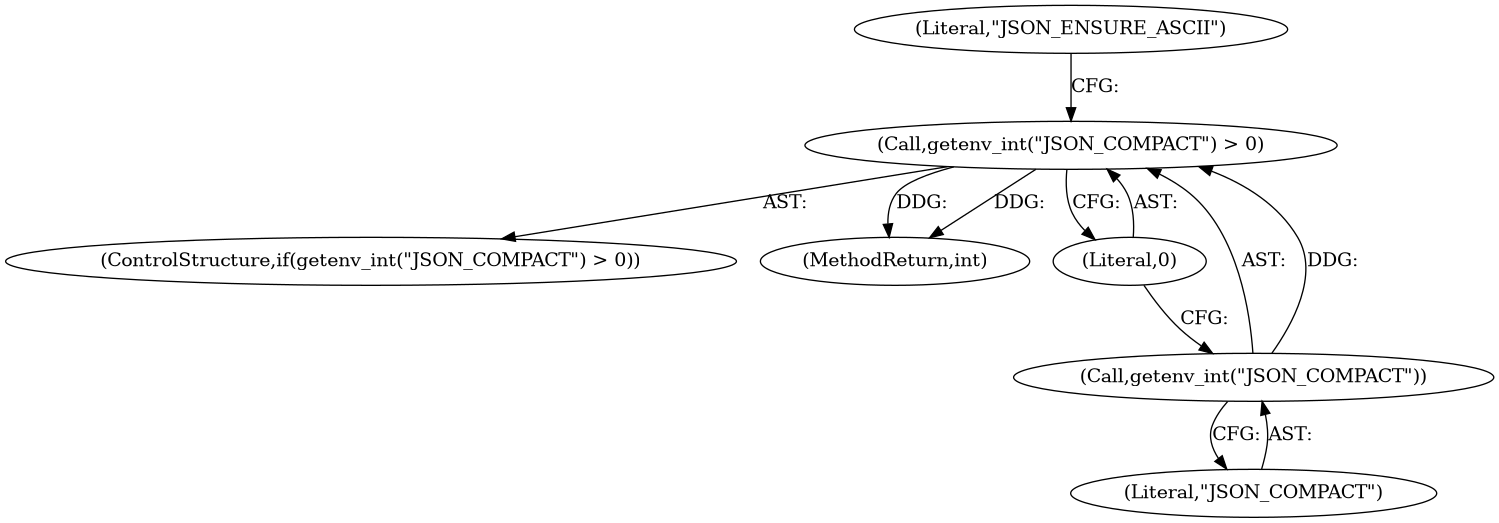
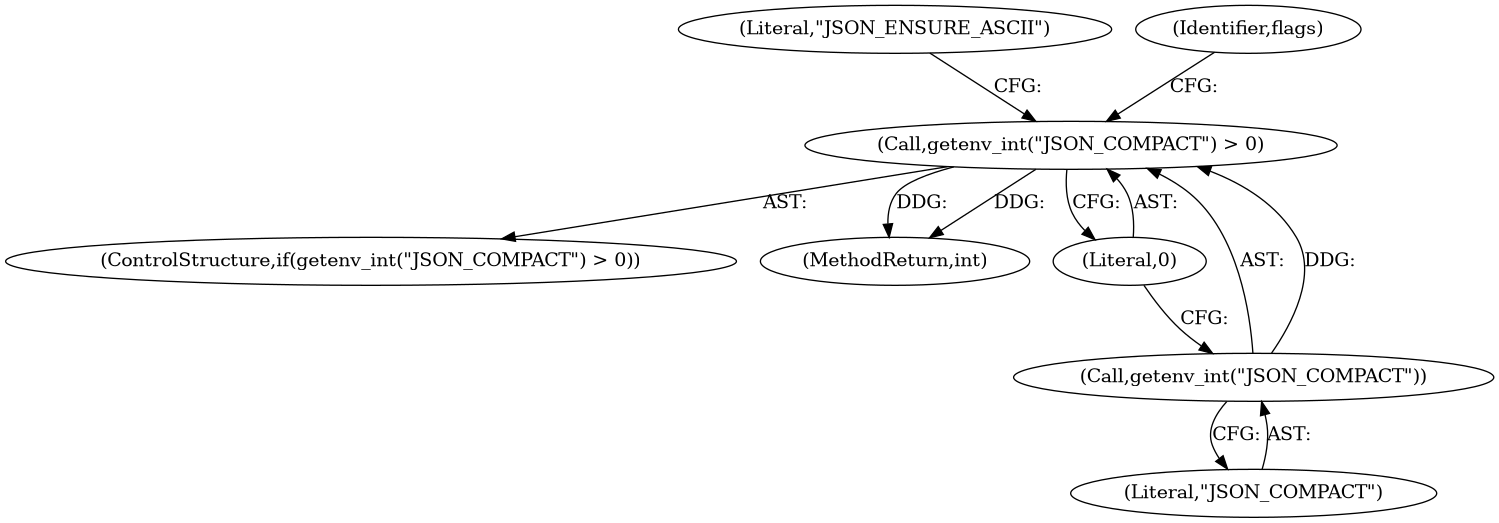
none -> (1248, 29)
